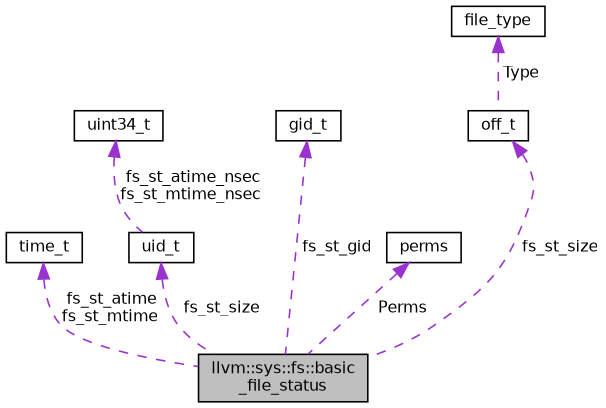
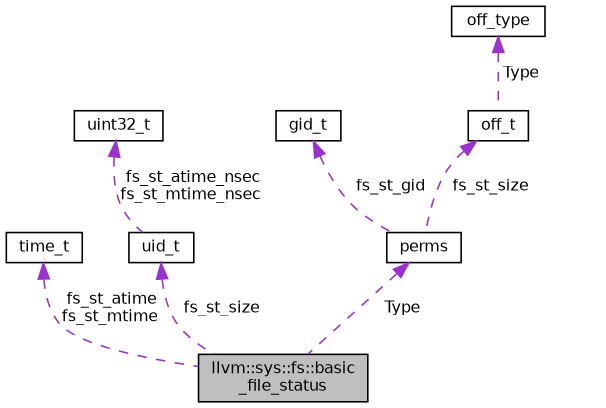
(498, 21) -> (498, 21)
(119, 126) -> (119, 126)
(295, 256) -> (349, 201)
(487, 282) -> (438, 188)
(400, 308) -> (400, 308)
